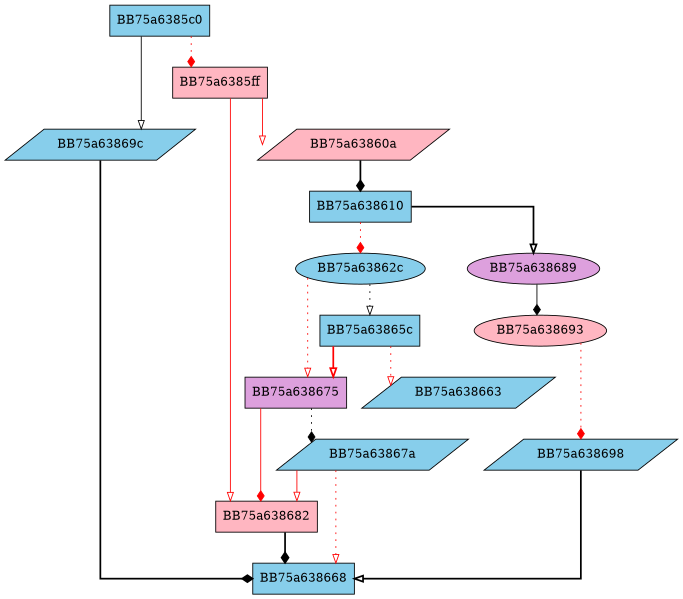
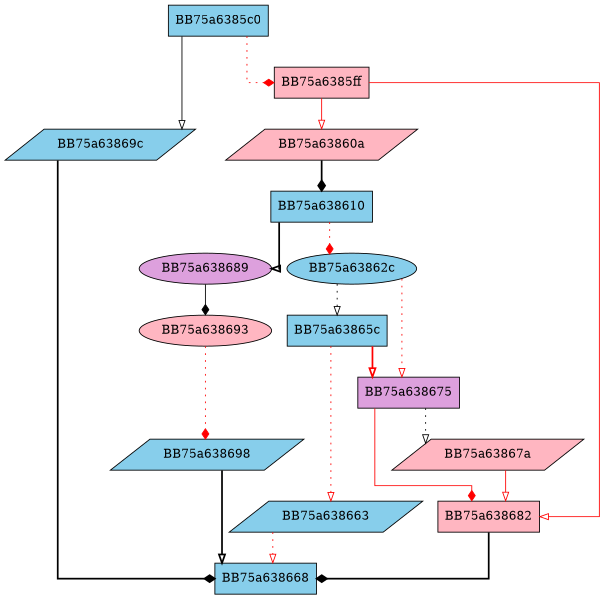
(312, 420) -> (426, 422)
(372, 455) -> (488, 455)
(336, 512) -> (273, 543)
